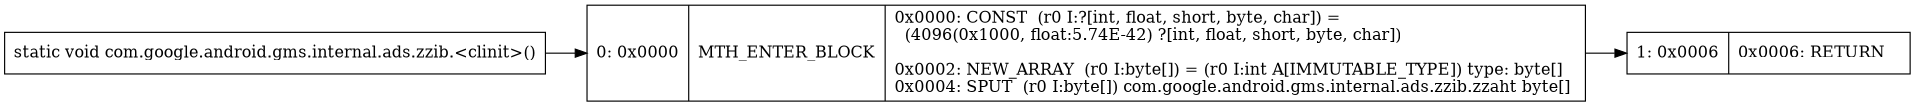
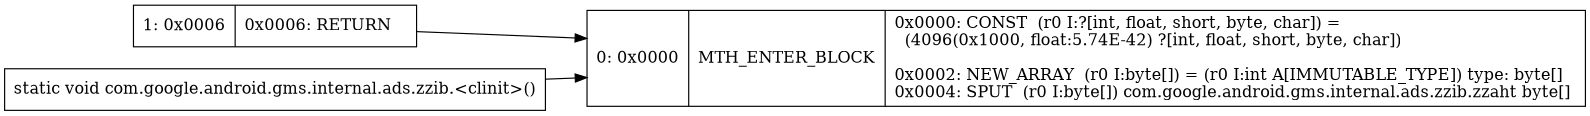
(1600, 53) -> (496, 35)
